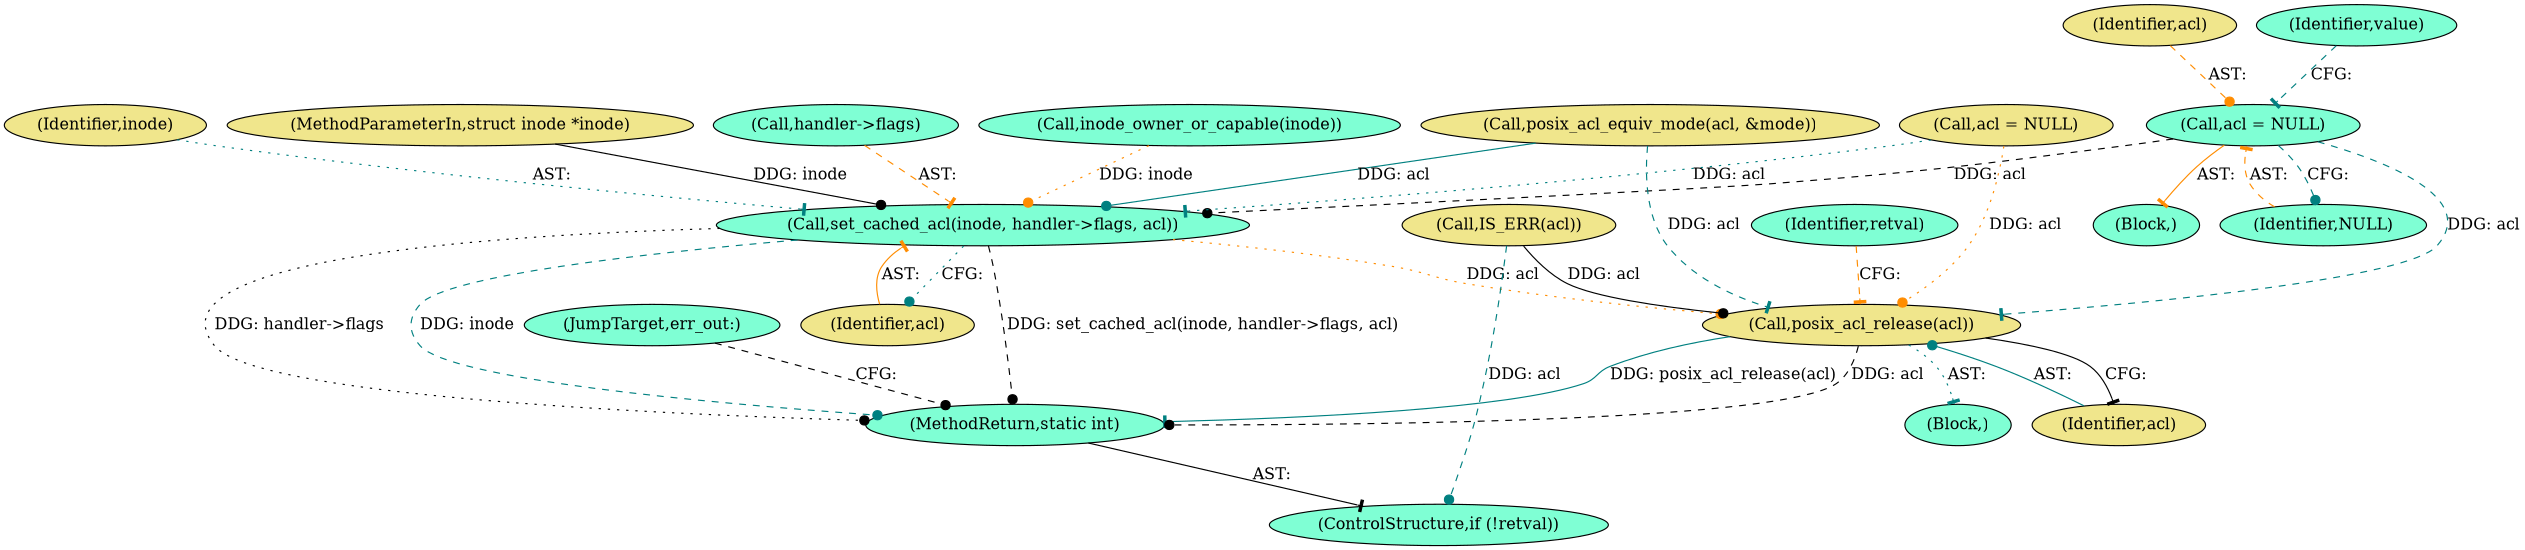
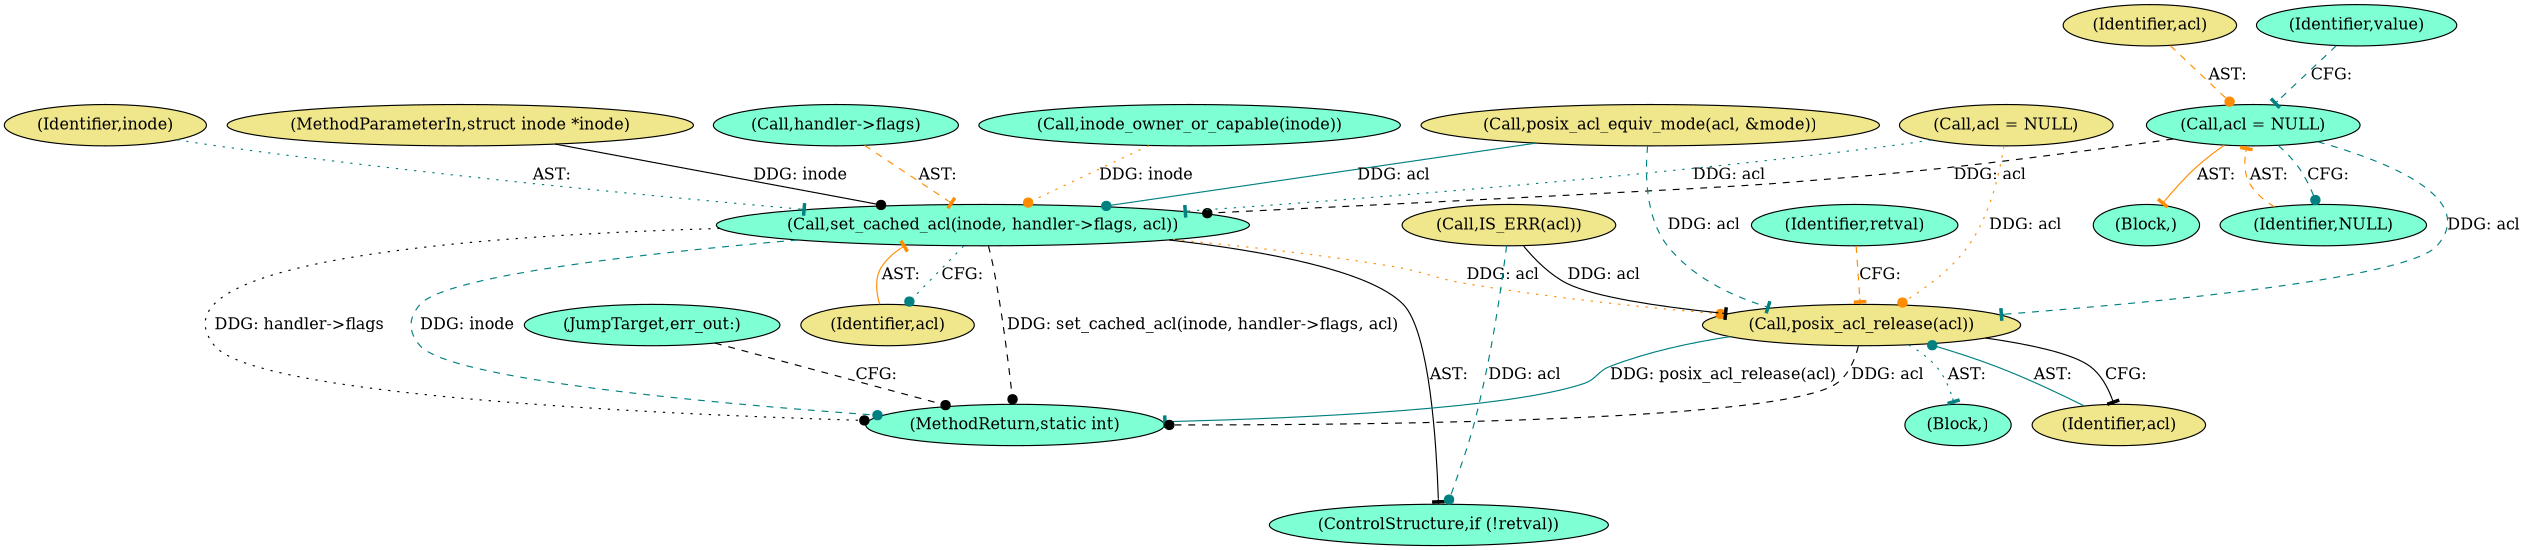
(1603, 295) -> (1603, 295)
(1223, 474) -> (1385, 291)
